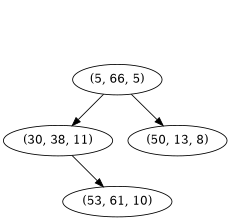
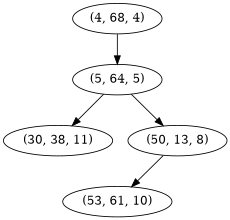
none -> (117, 19)
(117, 80) -> (117, 80)
(85, 168) -> (150, 168)
